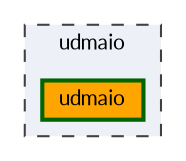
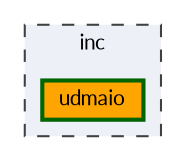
(93, 44) -> (93, 44)
